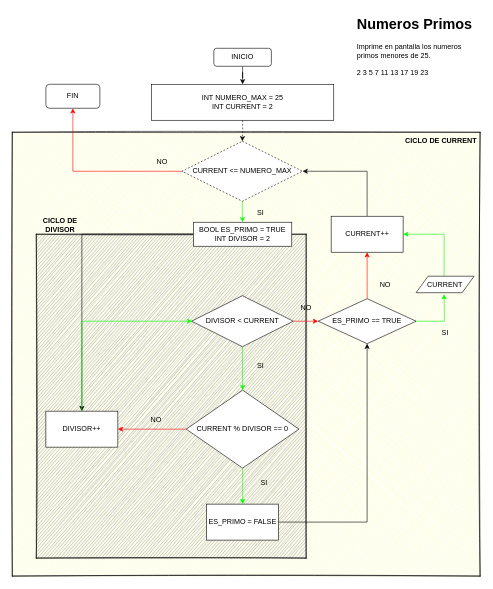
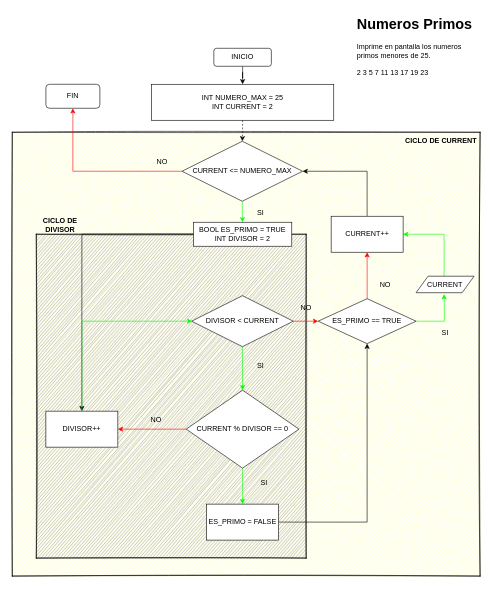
(242, 171) -> (242, 171)
